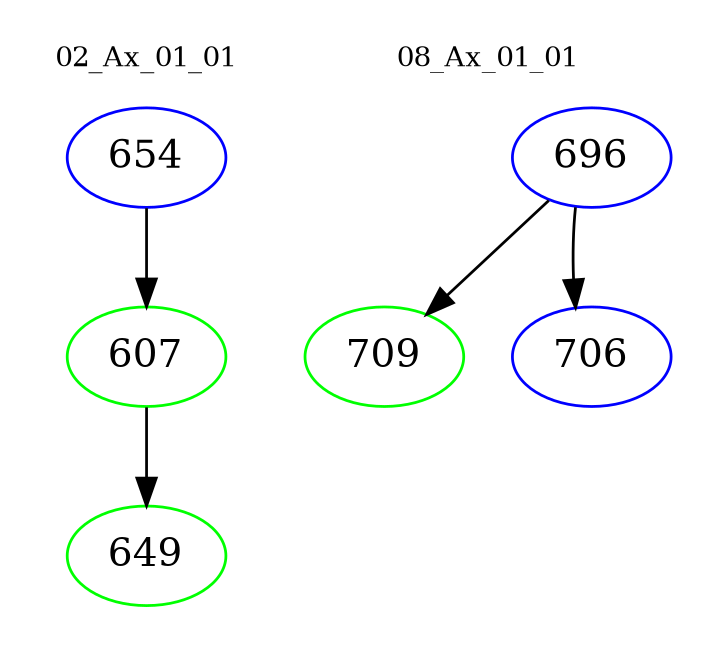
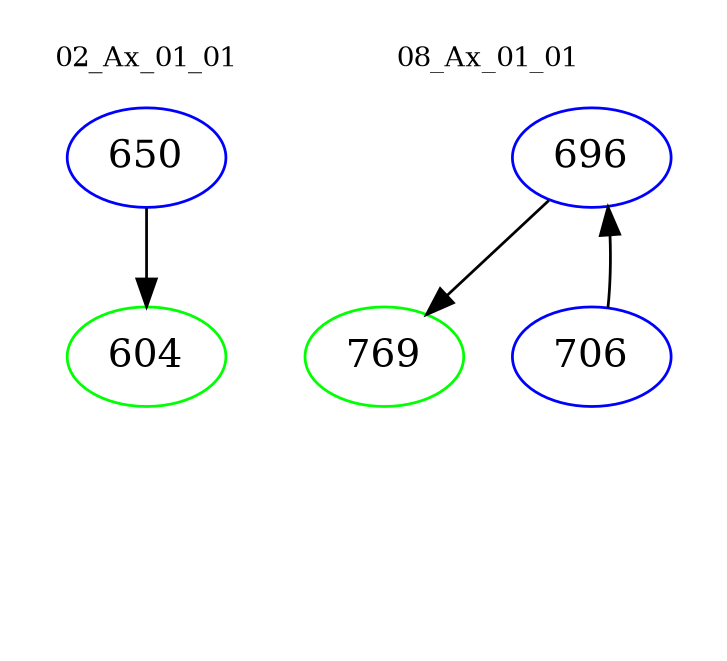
(147, 158) -> (147, 158)
(573, 243) -> (610, 272)
(147, 357) -> (147, 357)
(384, 357) -> (384, 357)
(147, 556) -> none
